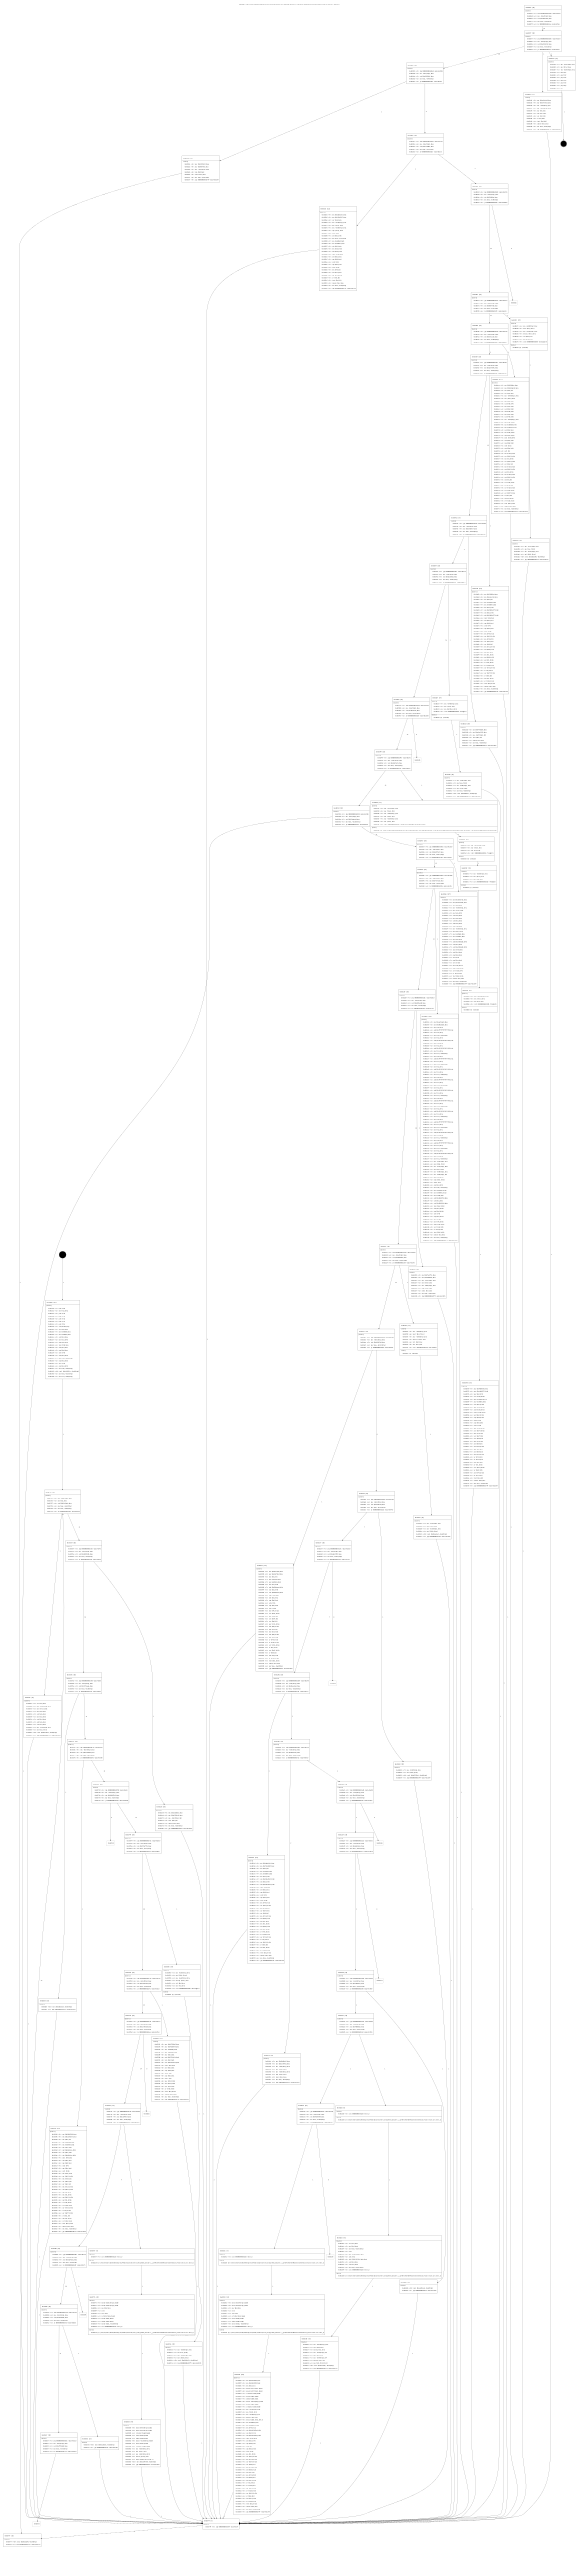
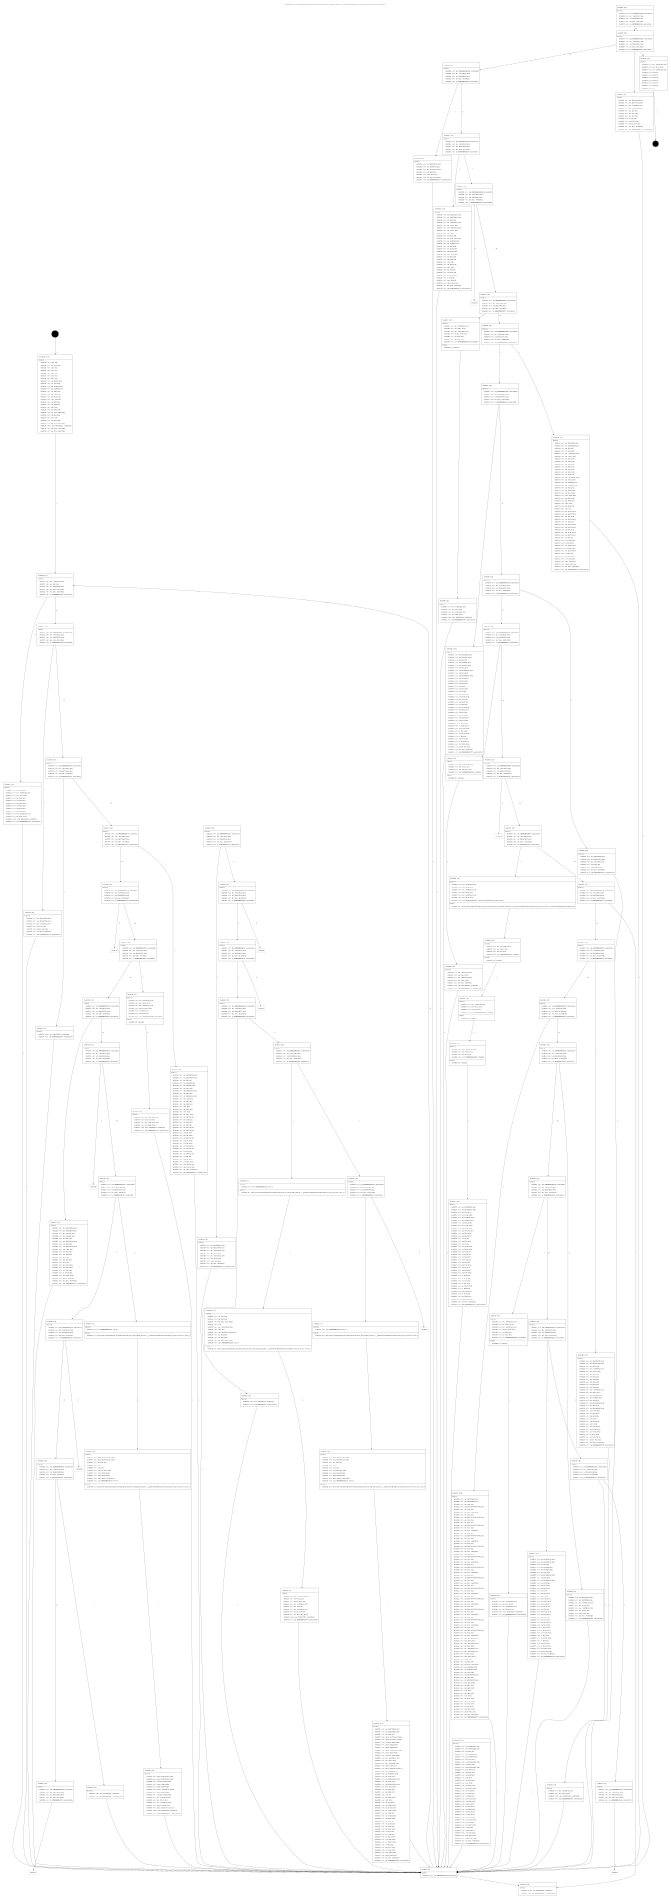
(291, 1683) -> none
